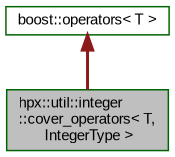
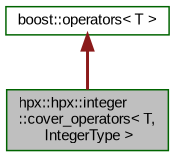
(88, 120) -> (88, 120)
